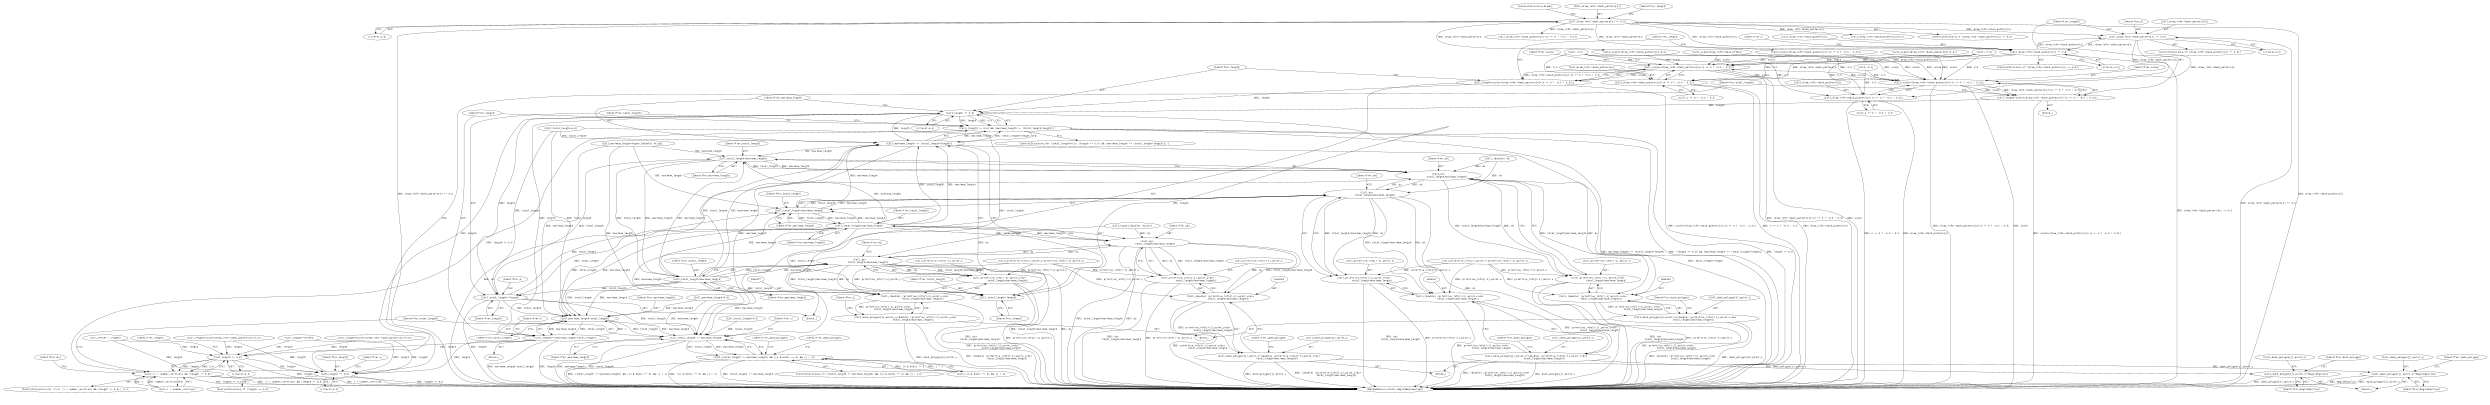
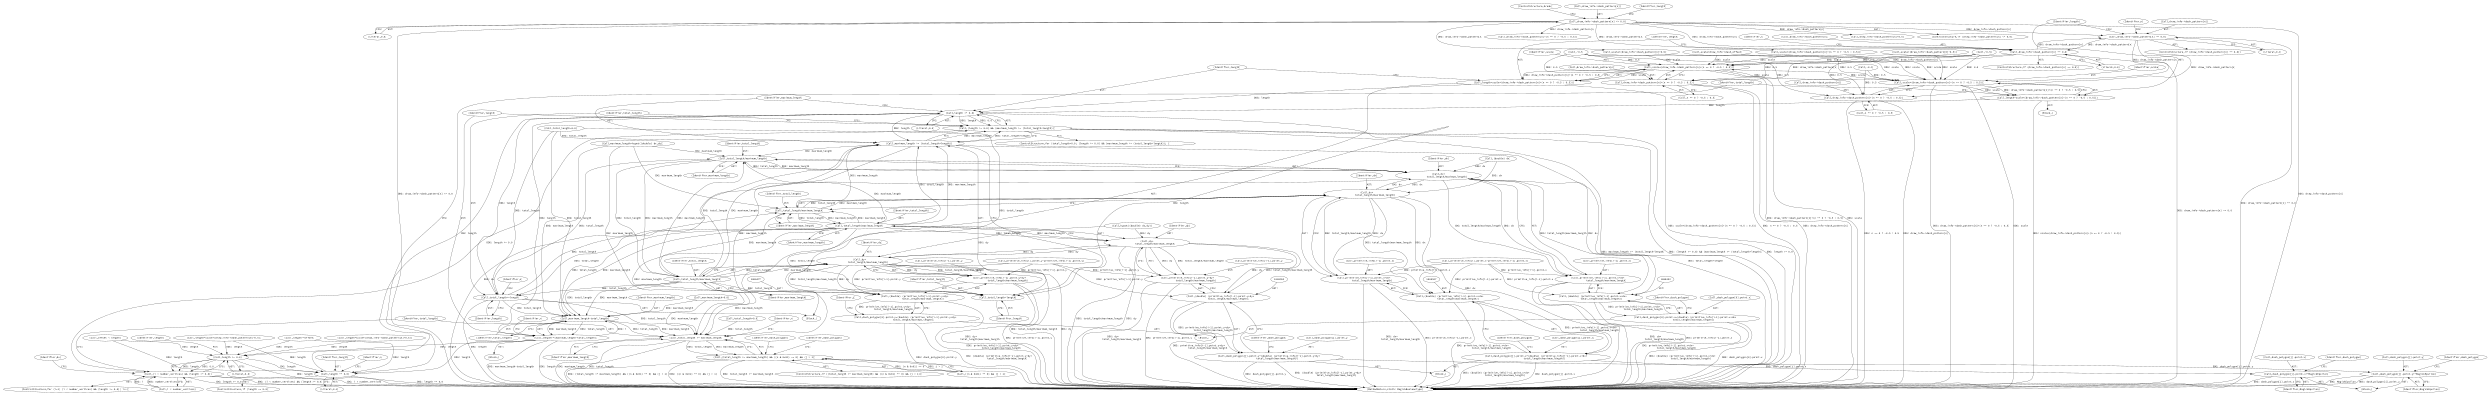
(400, 368) -> none
